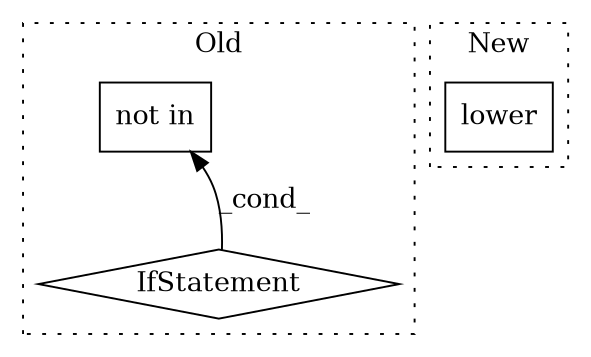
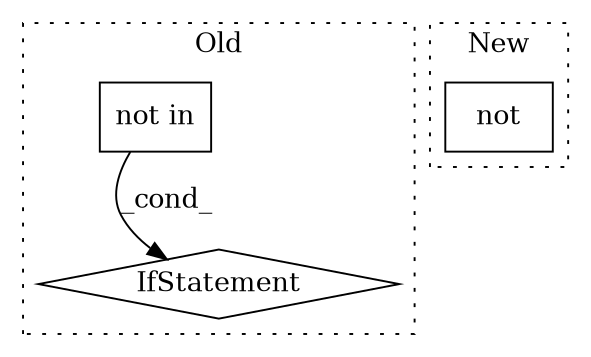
(499, 117) -> (499, 117)
(219, 207) -> (117, 205)
